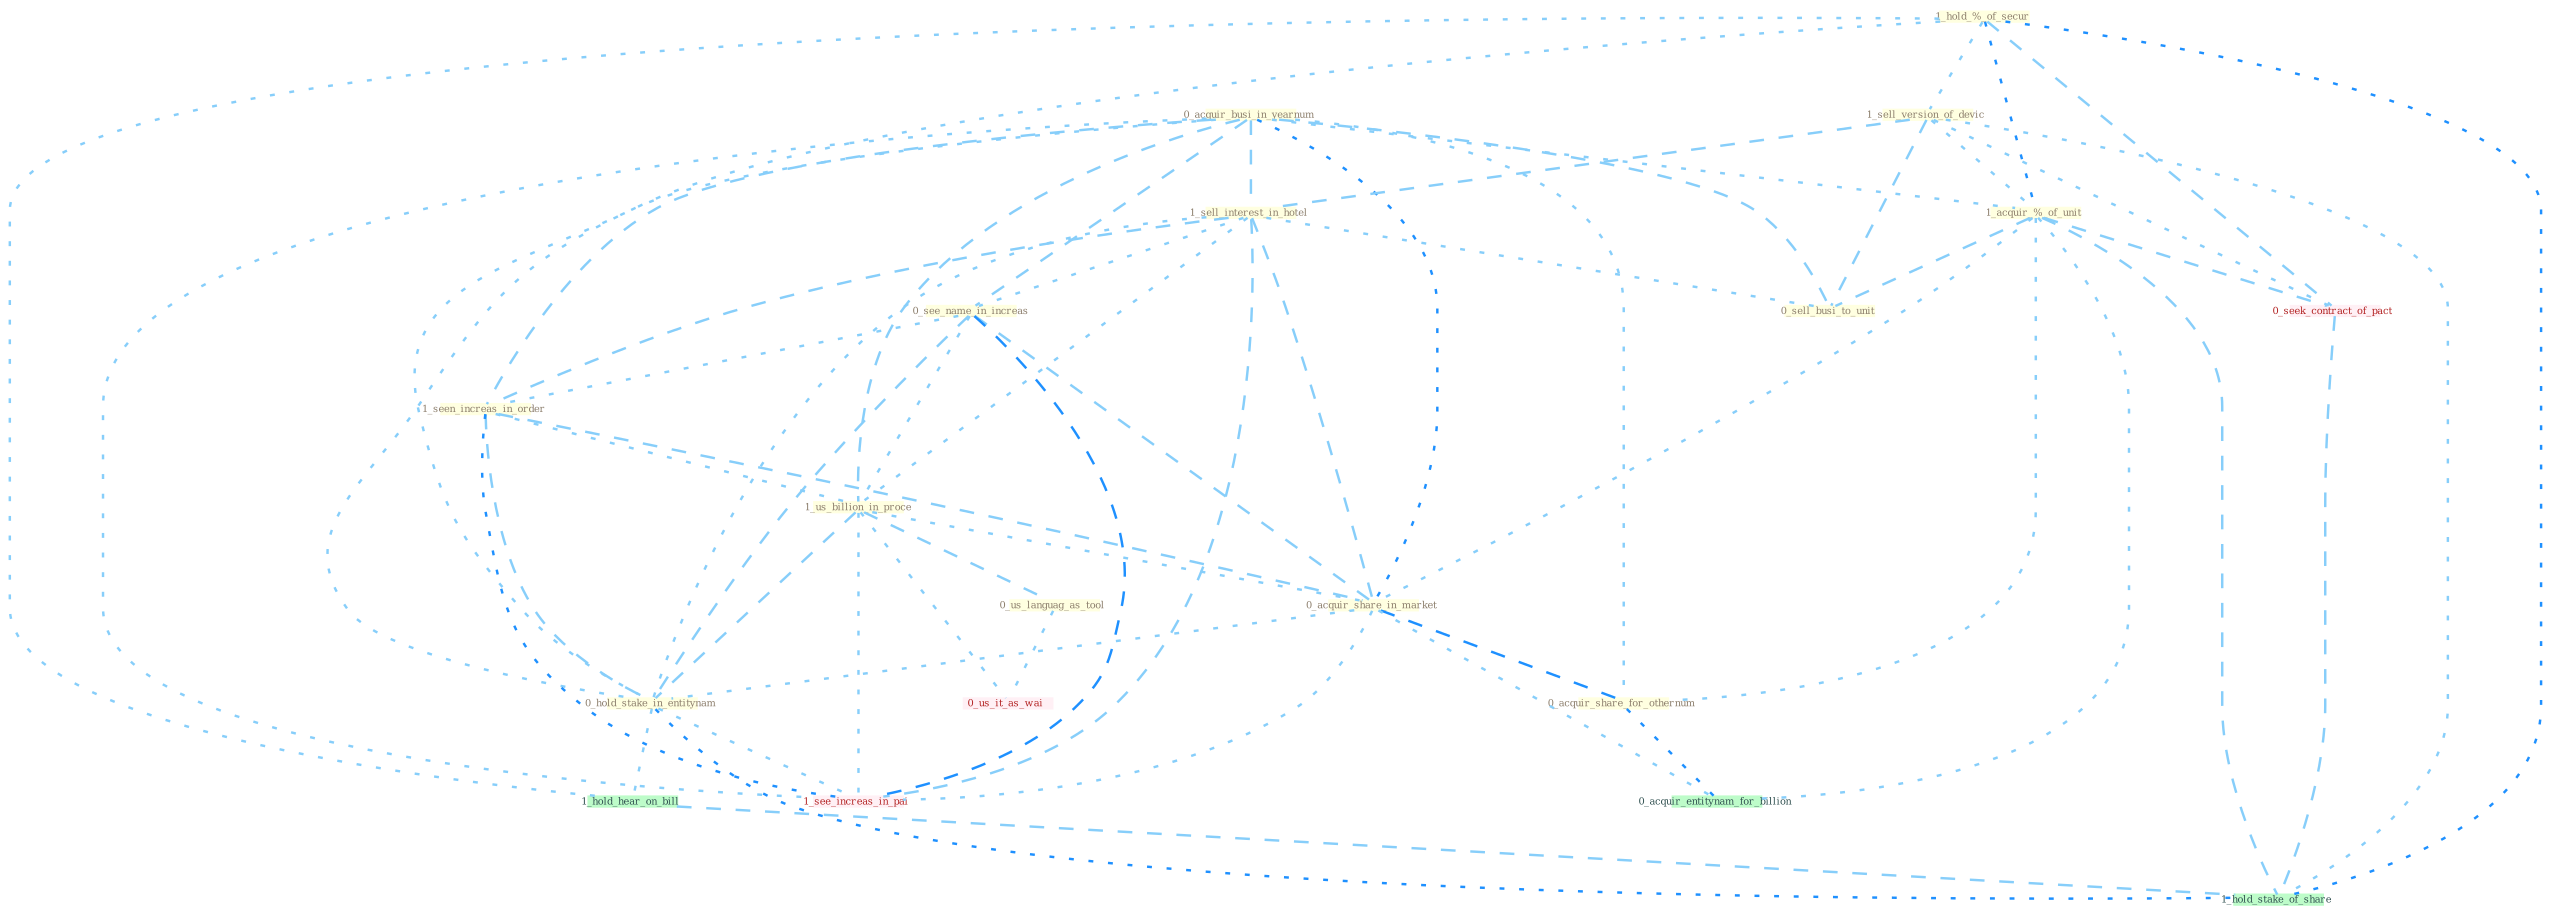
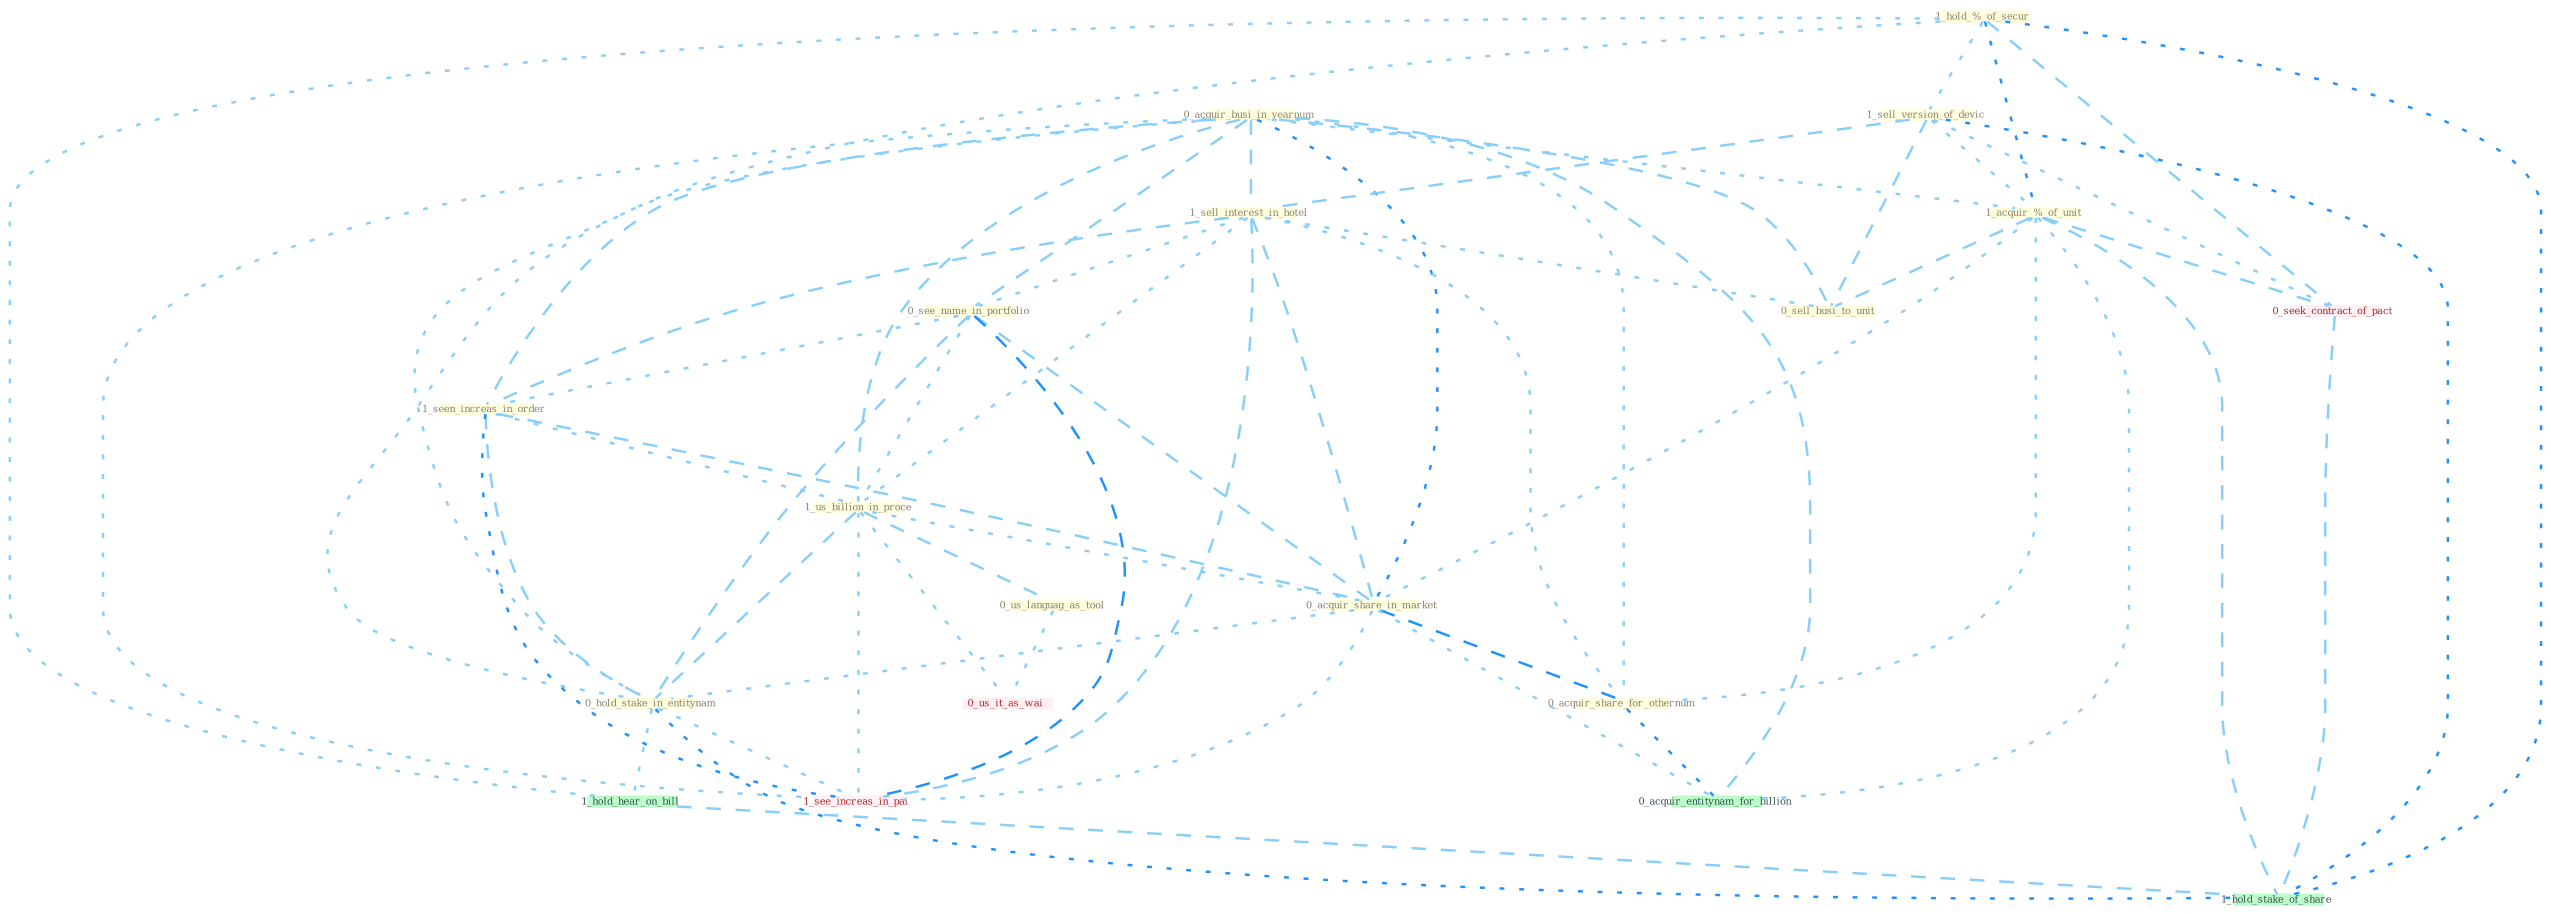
(971, 311) -> (971, 311)
none -> (1752, 321)
(846, 357) -> (1527, 390)
(2448, 360) -> (2448, 360)
